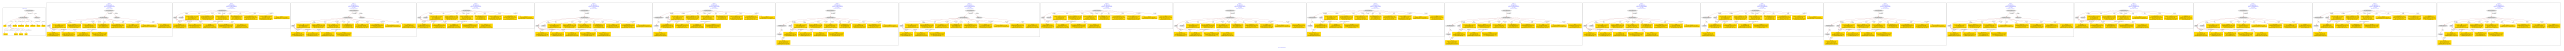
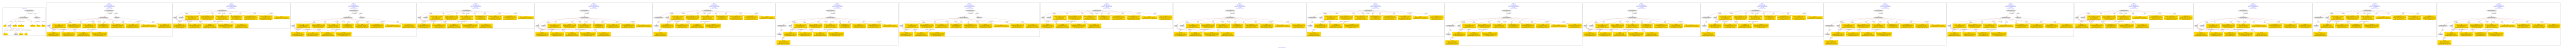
(27, 26) -> none
(16, 34) -> (16, 34)
